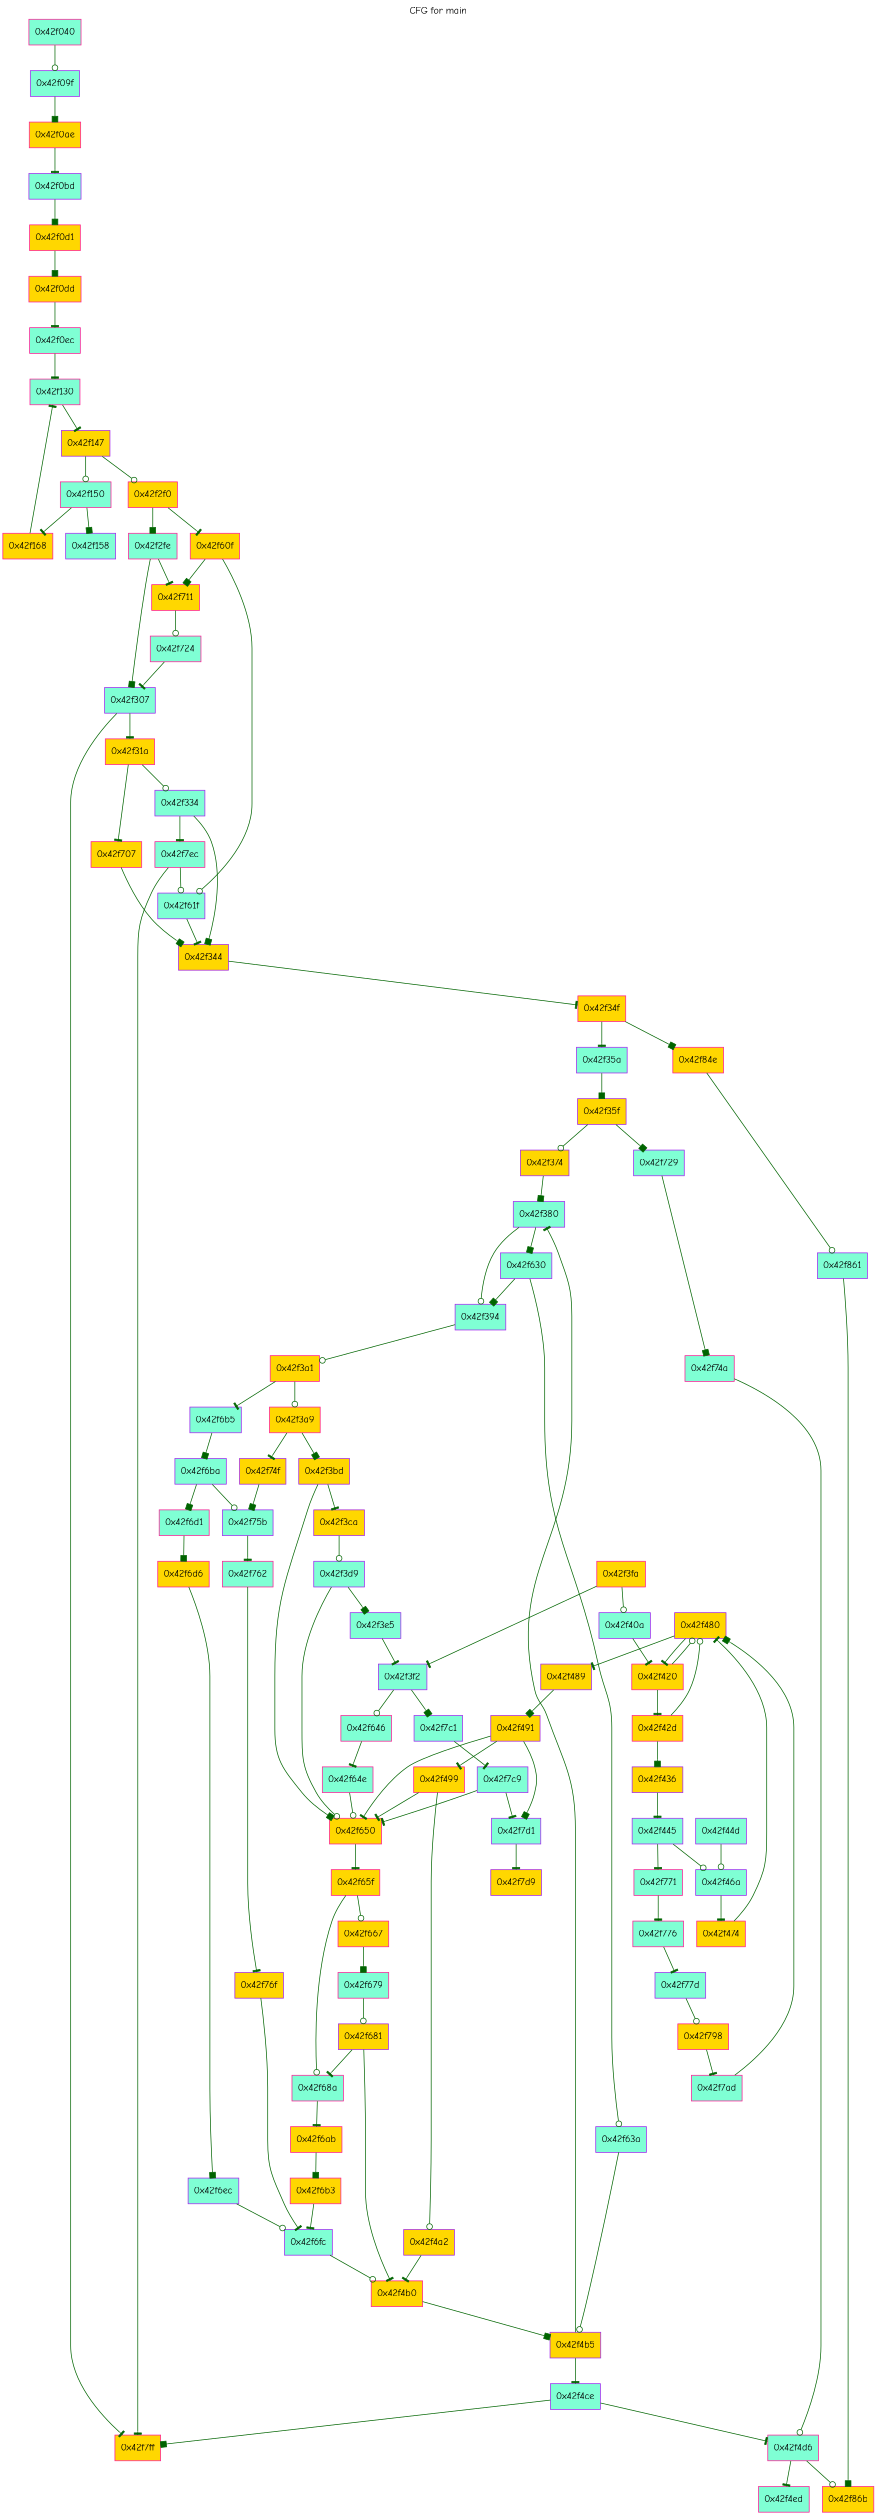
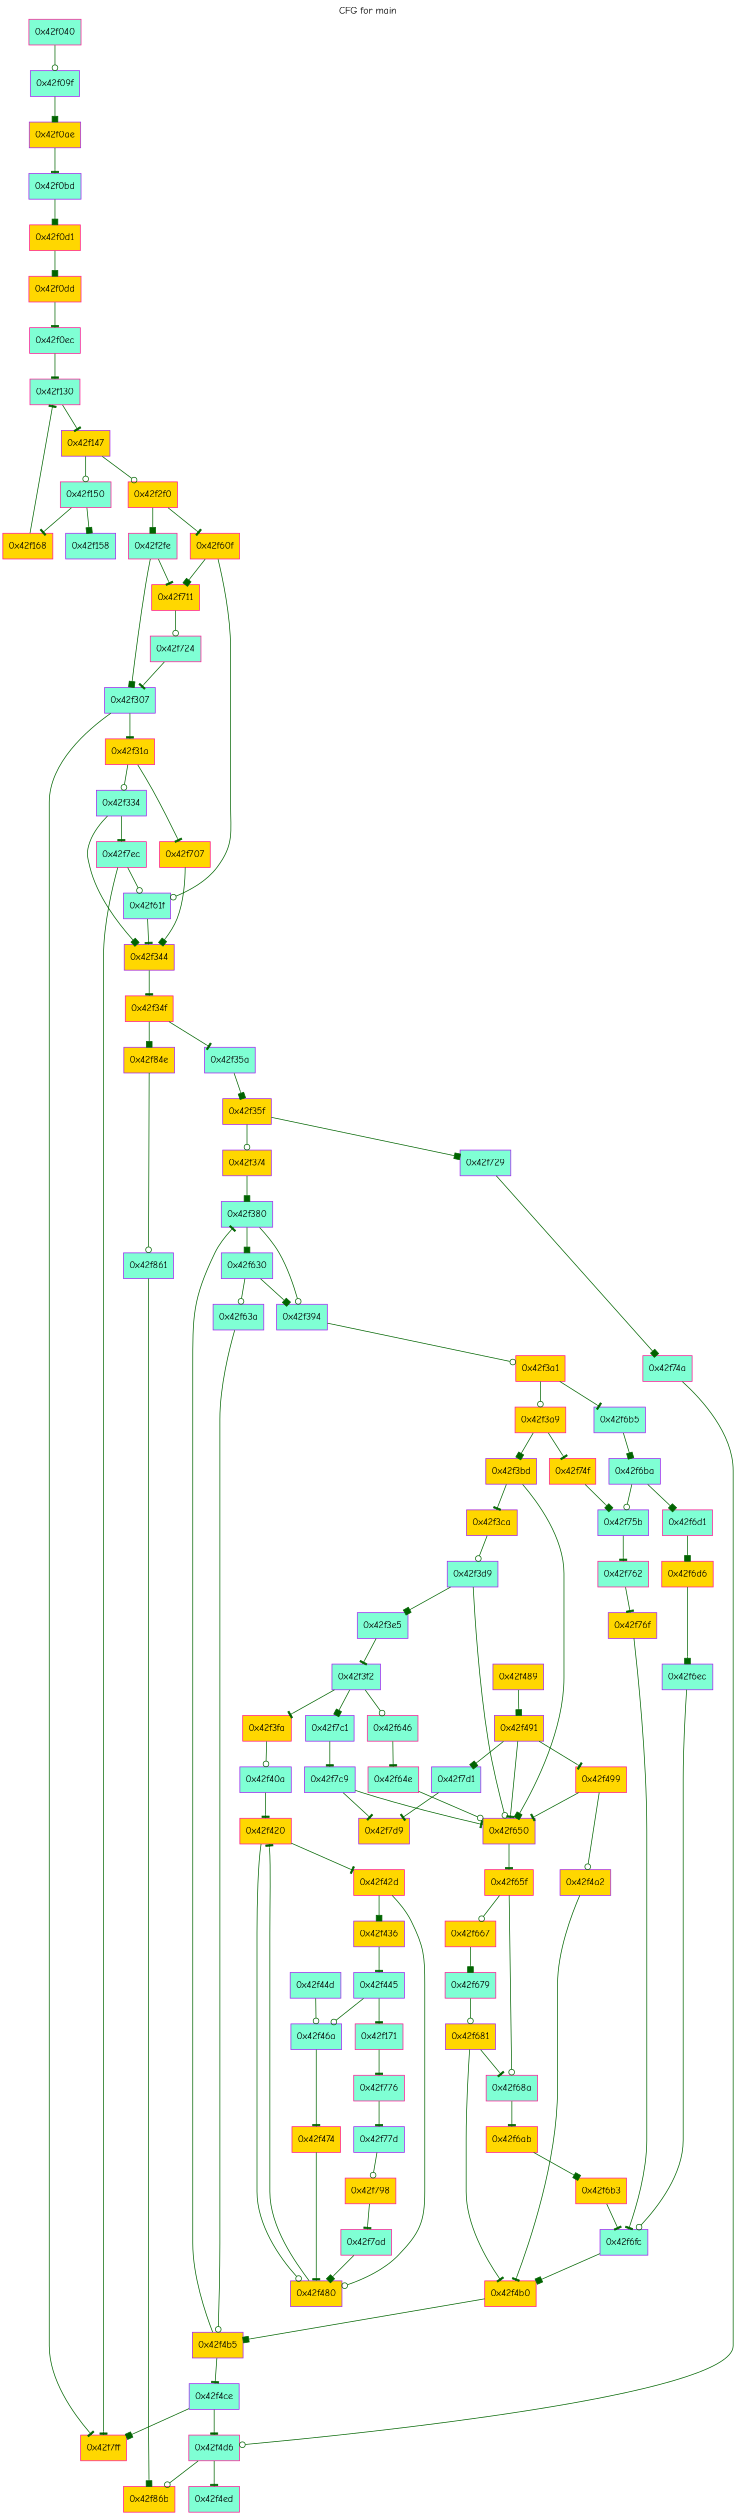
(55, 135) -> (55, 135)
(698, 1060) -> (149, 1060)
(263, 1471) -> (573, 1471)
(514, 1625) -> (313, 1702)
(635, 1651) -> none
(509, 1804) -> (356, 1804)
(356, 1831) -> (509, 1831)
(658, 1883) -> (379, 2037)
(350, 2267) -> (571, 2266)
